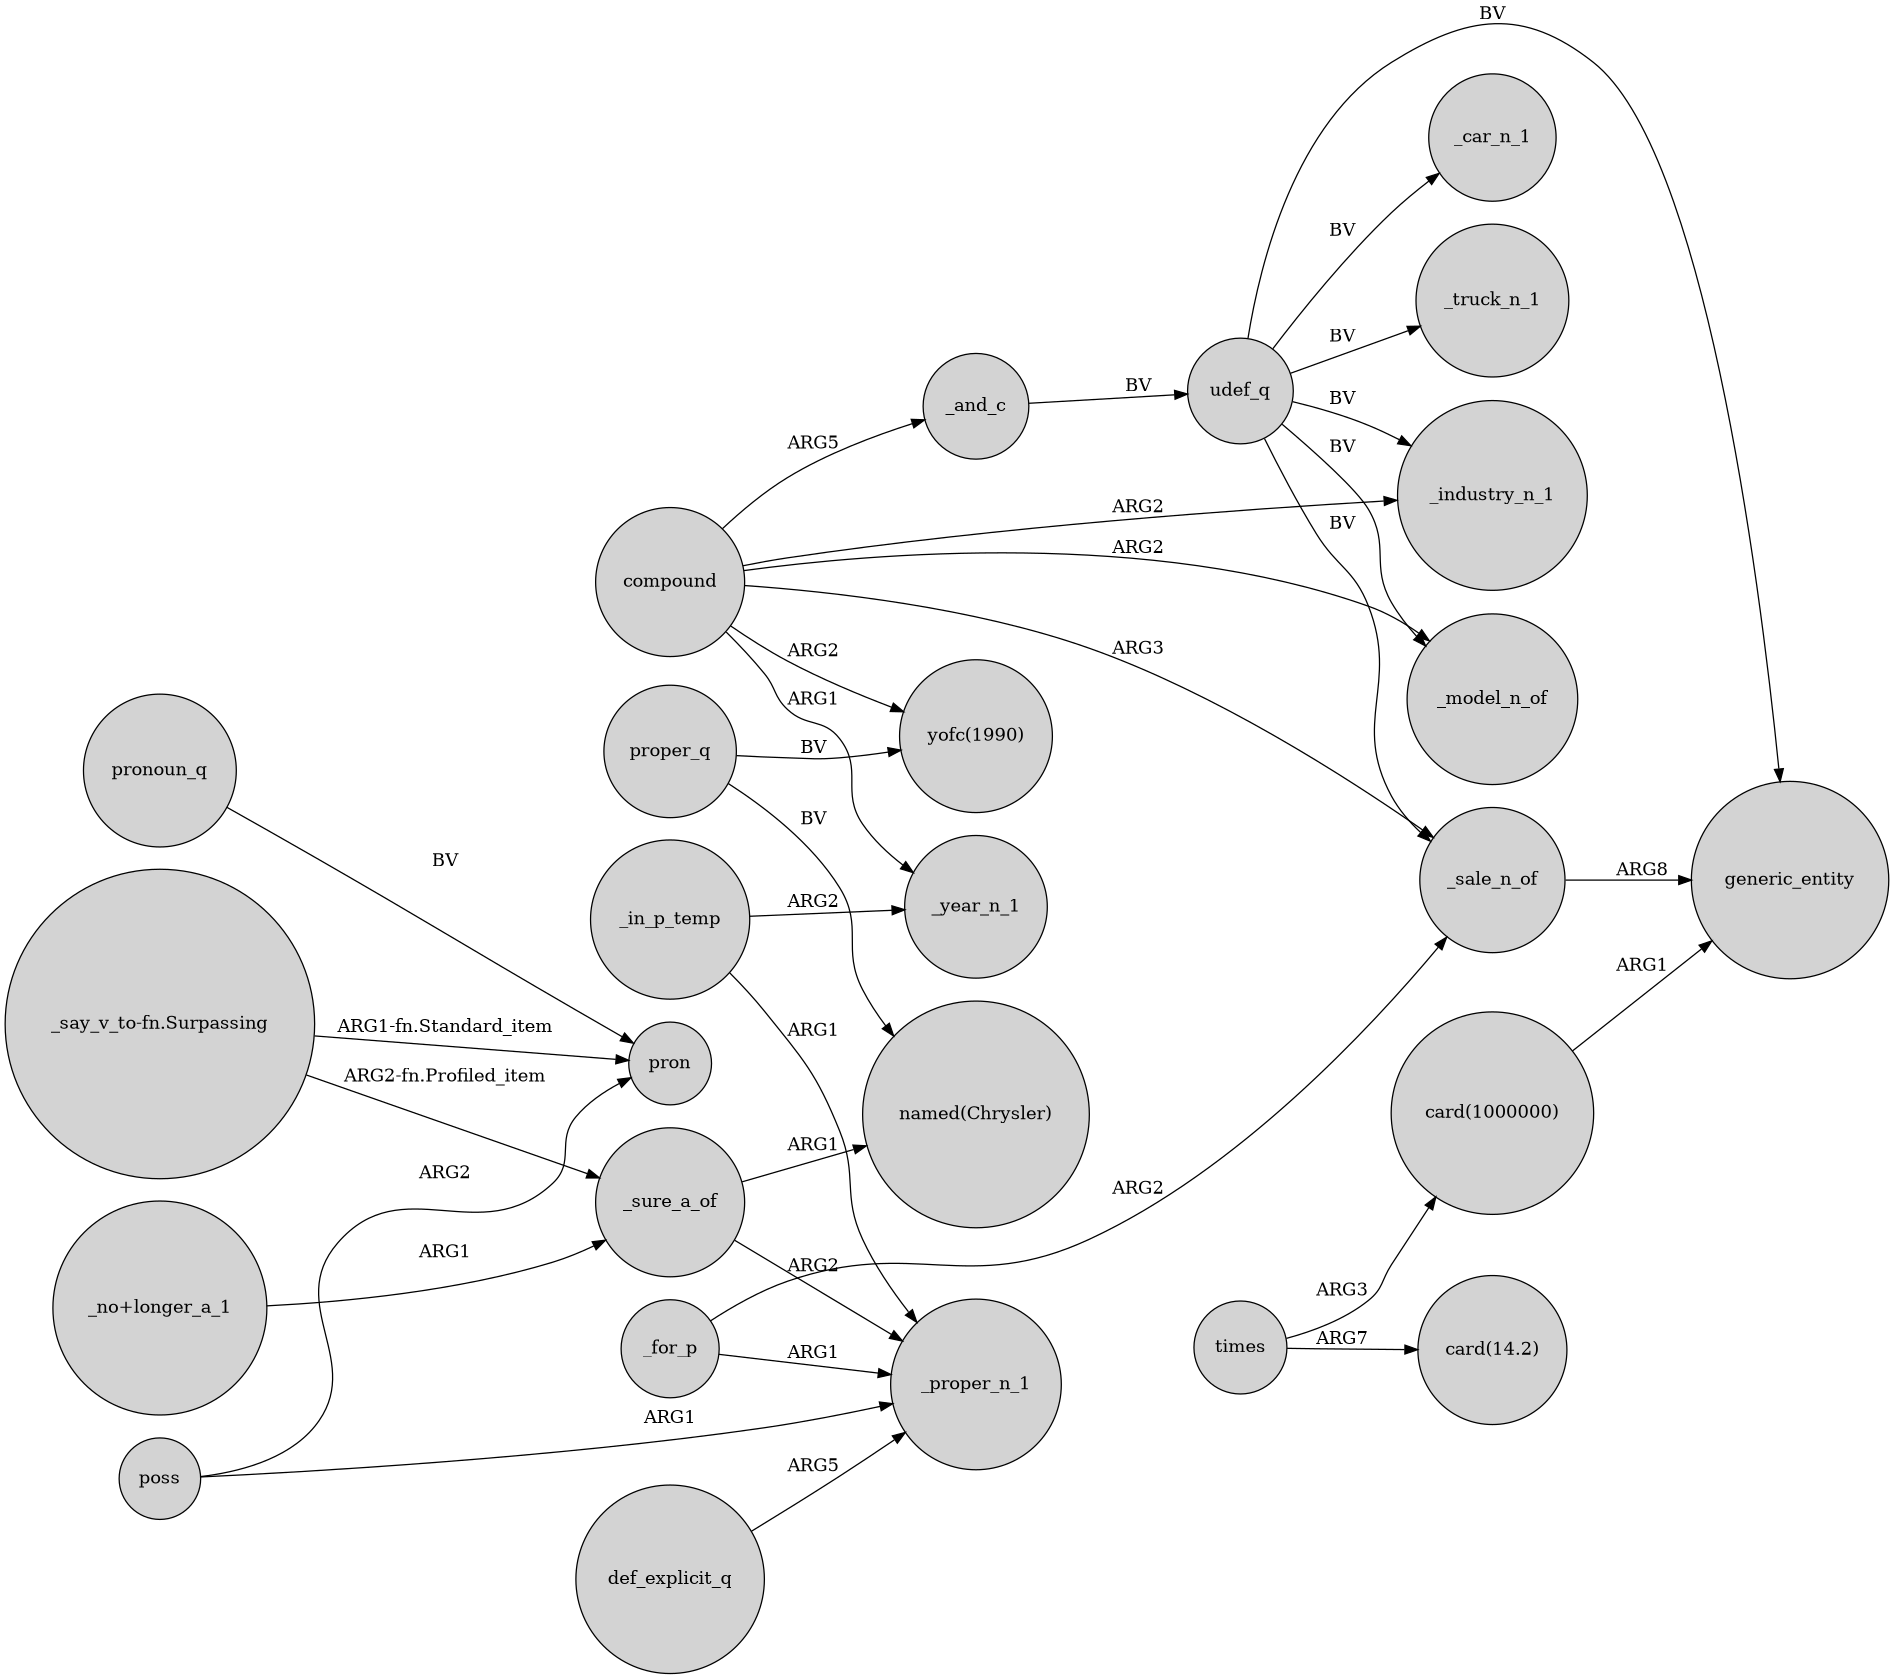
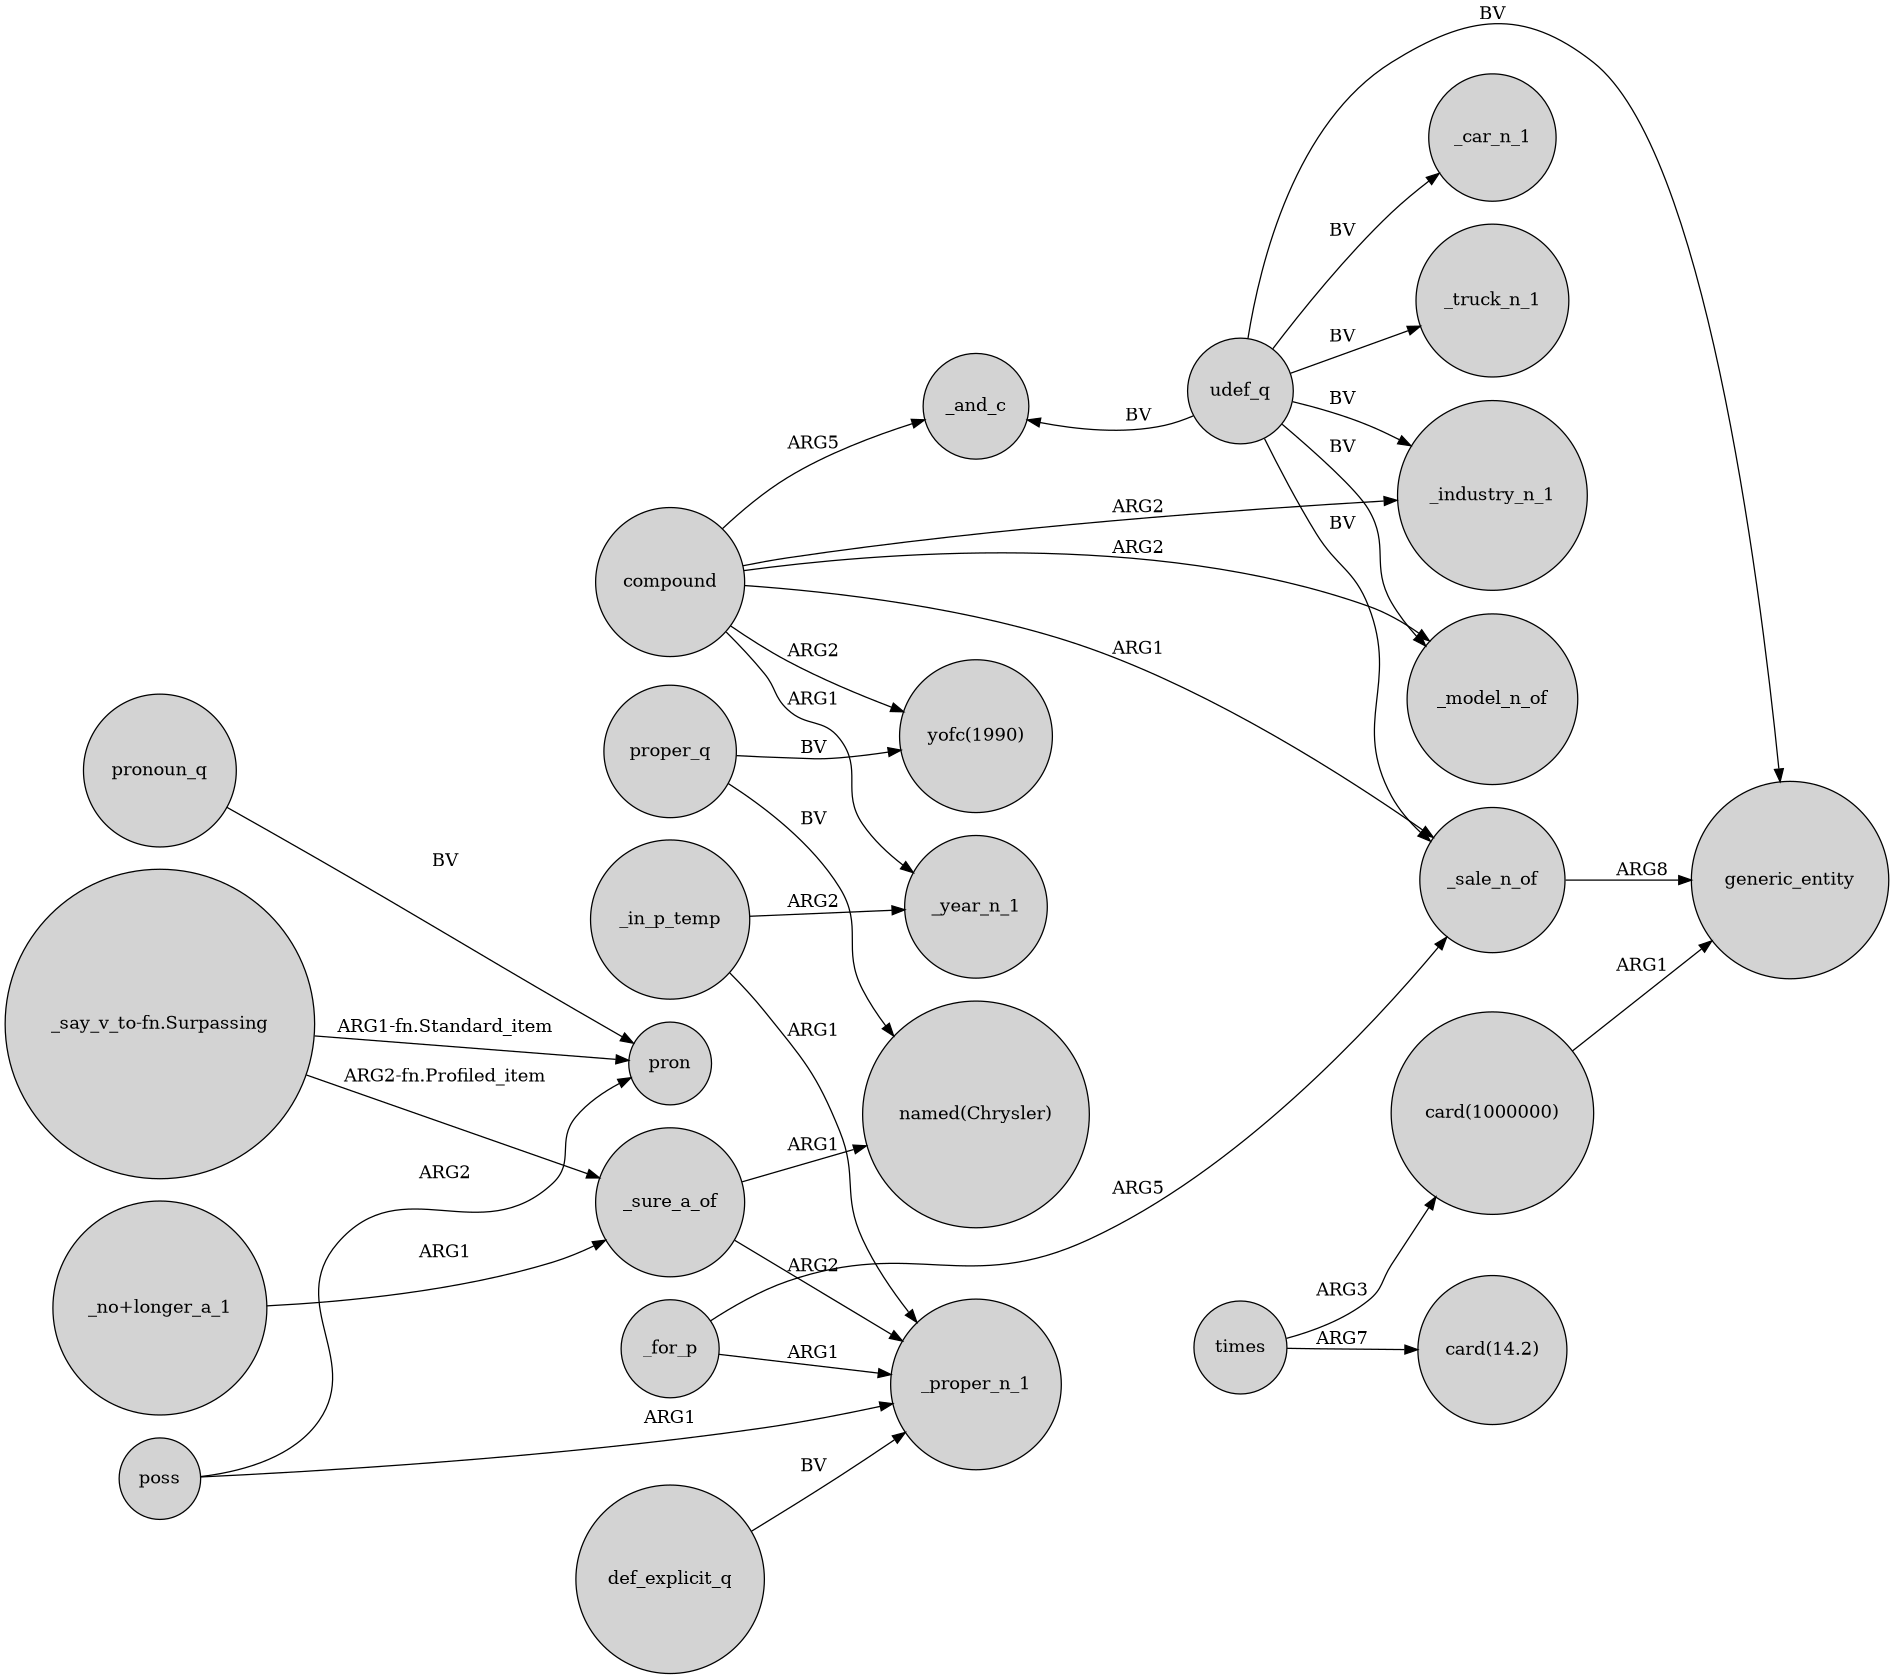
(1102, 399) -> (1117, 430)
(1138, 649) -> (1138, 649)
(1138, 1189) -> (1138, 1189)
(814, 1467) -> (814, 1467)
